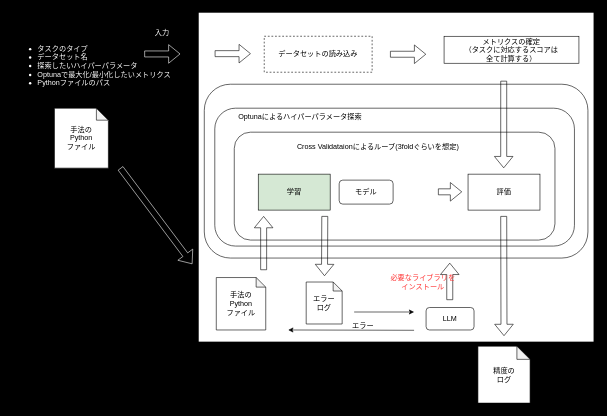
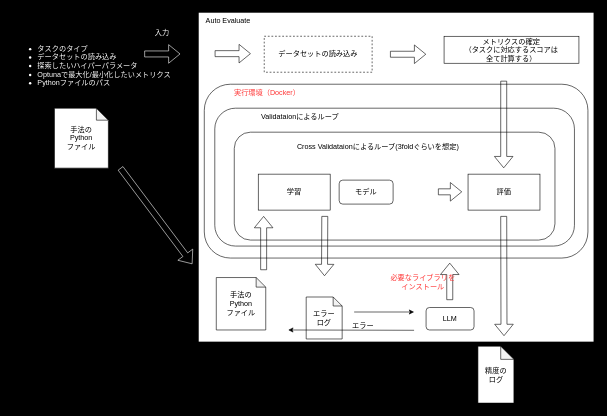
none -> (228, 21)
(82, 66) -> (82, 66)
none -> (267, 93)
(300, 117) -> (300, 117)
(294, 192) -> (294, 192)
(324, 303) -> (324, 318)
(504, 375) -> (496, 375)
